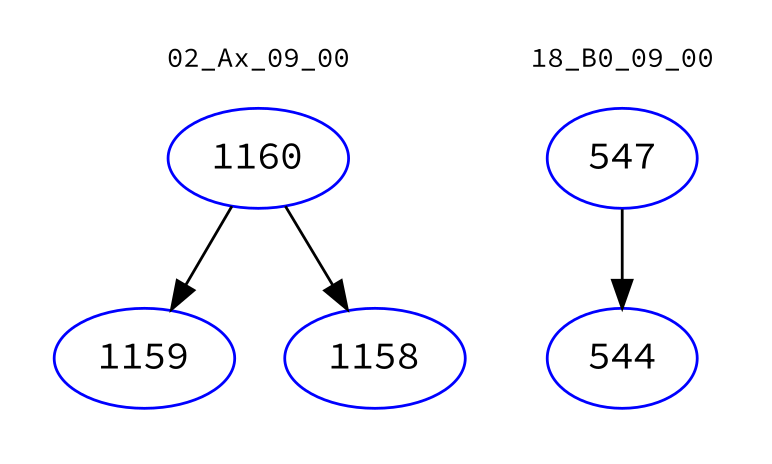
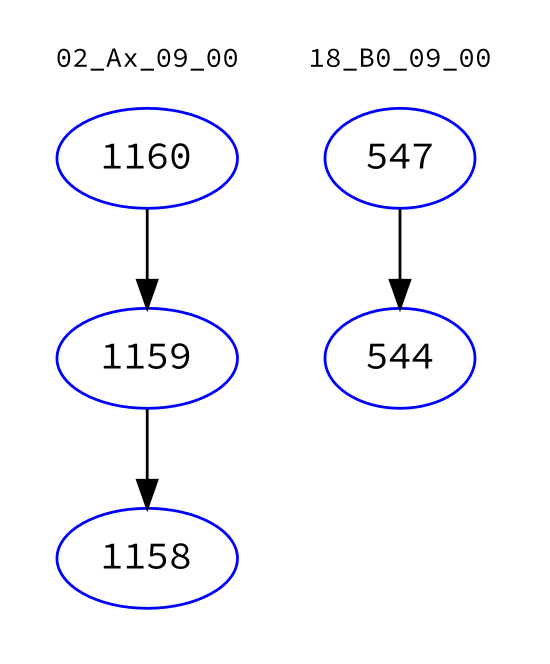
(309, 246) -> (147, 445)
